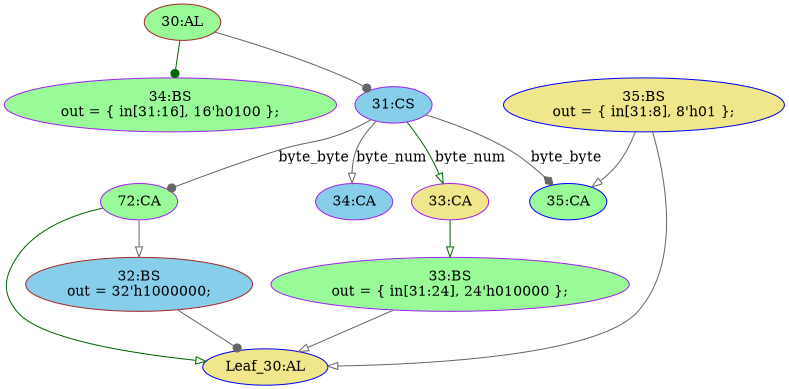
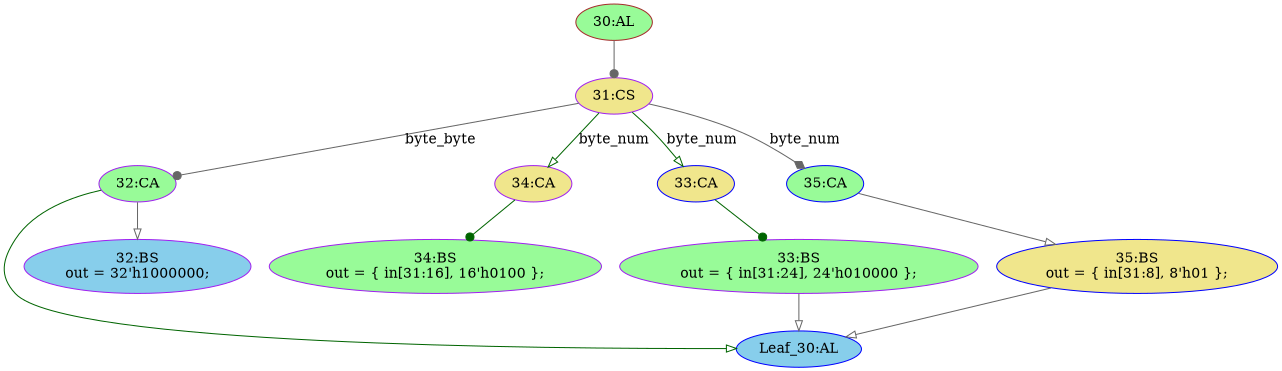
(178, 55) -> (494, 217)
(394, 105) -> (614, 96)
(359, 145) -> (577, 136)
(566, 158) -> (805, 140)
(621, 159) -> (952, 218)
(139, 202) -> (138, 184)
(354, 202) -> (533, 184)
(450, 202) -> (696, 184)
(450, 233) -> (737, 217)
(139, 284) -> (138, 266)
(206, 328) -> none
(265, 367) -> (799, 349)
